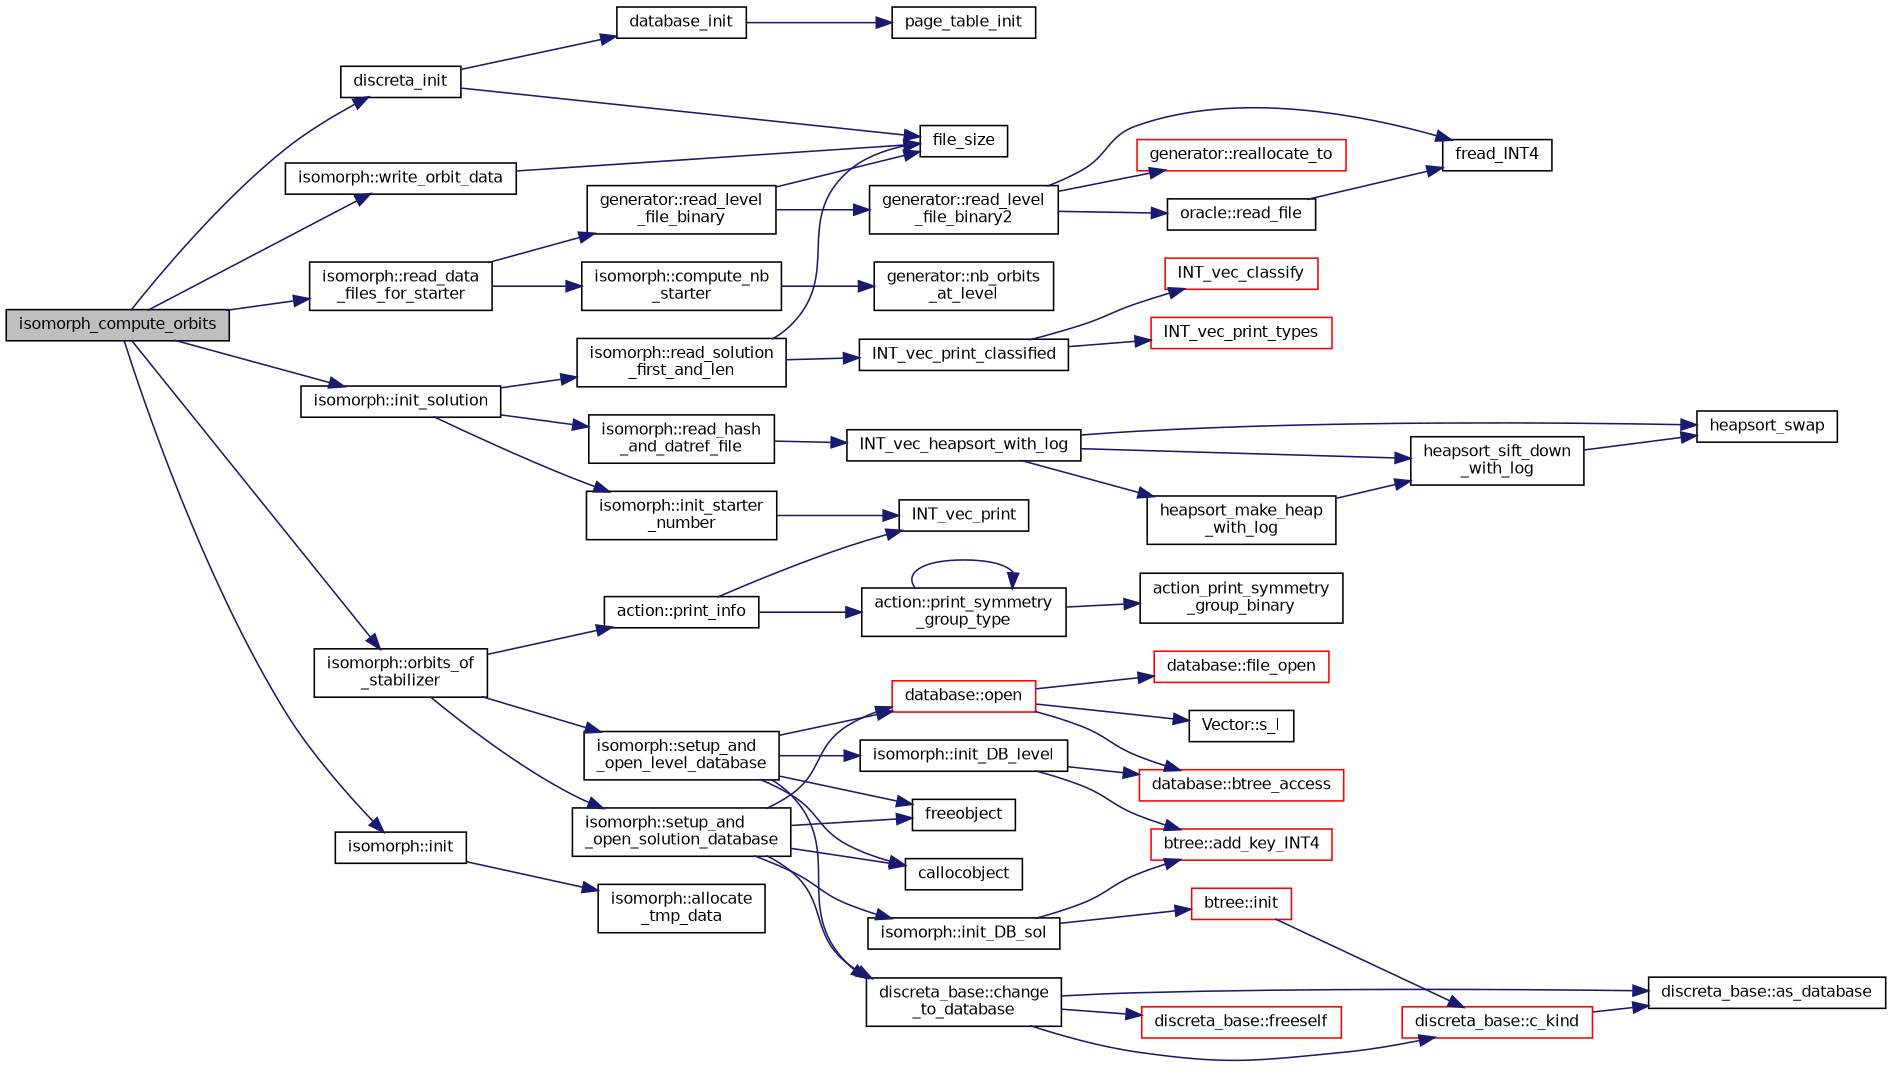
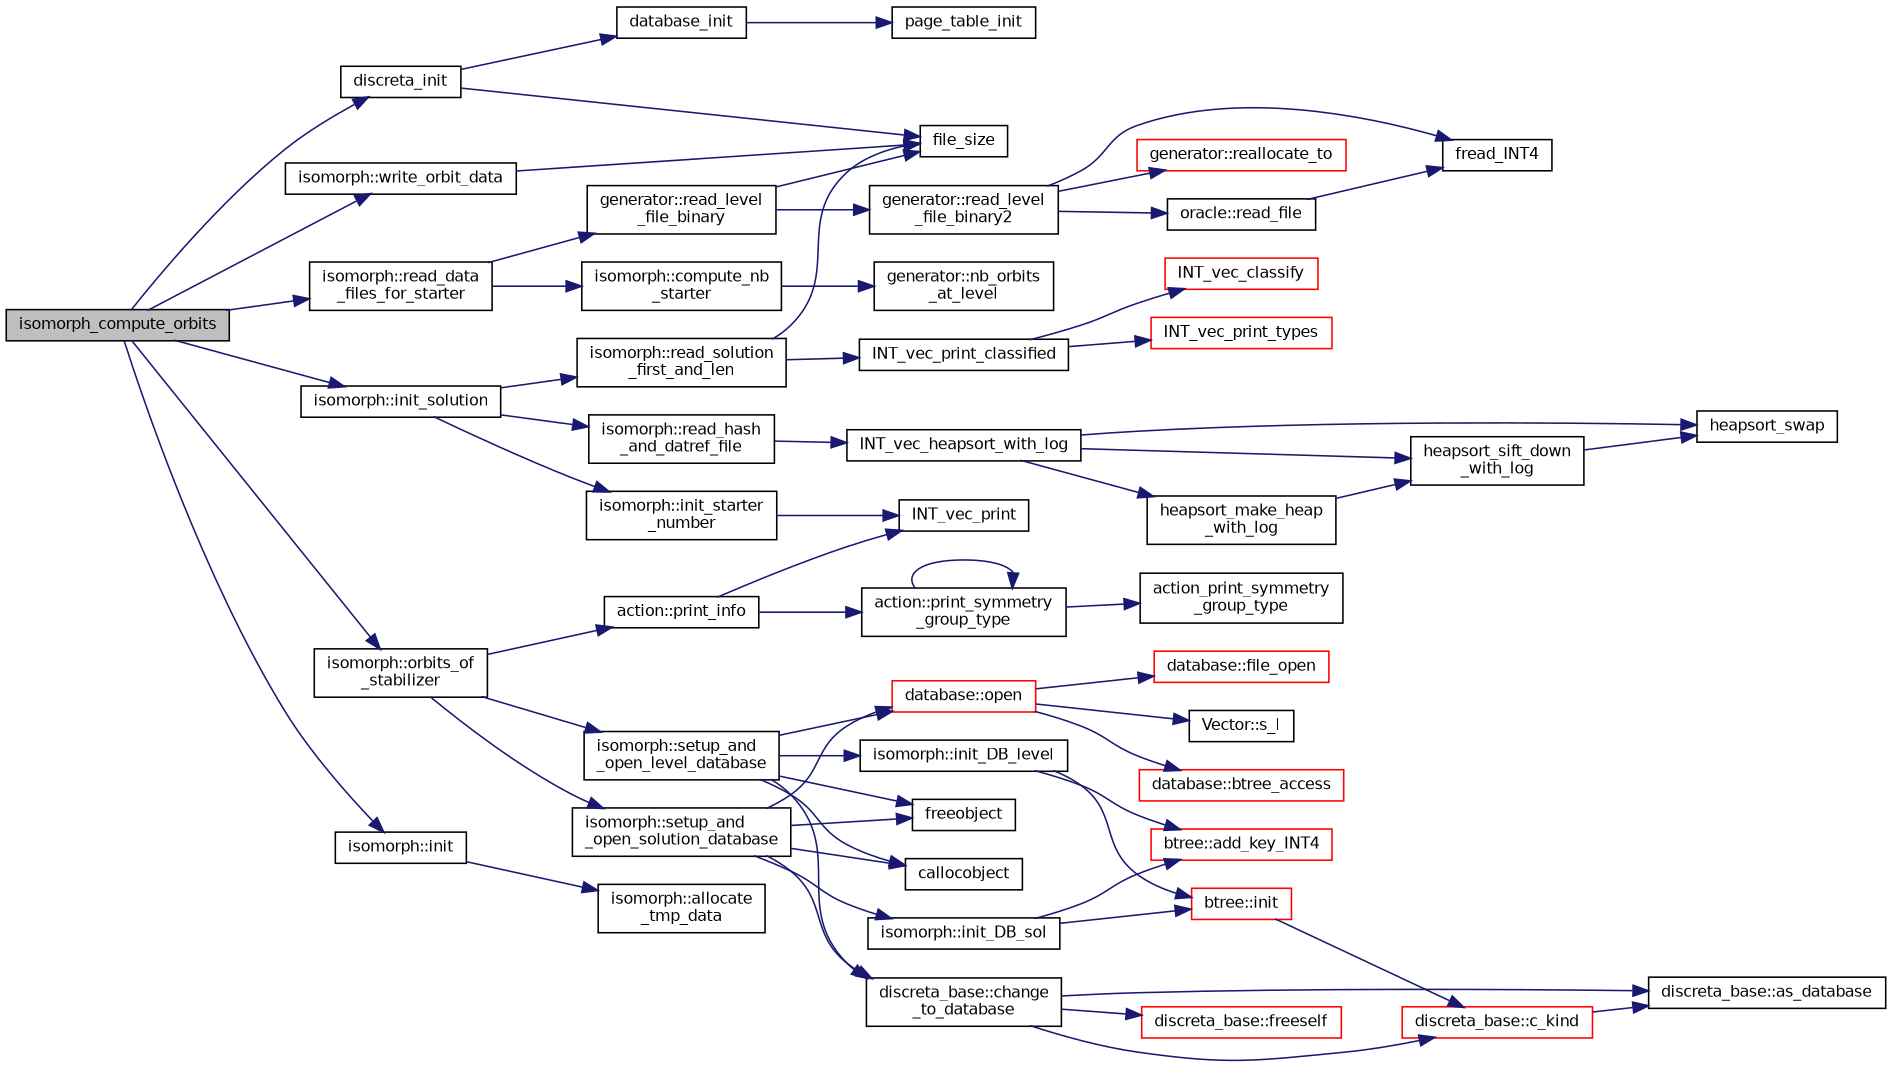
(1242, 598) -> (1242, 598)
(1095, 770) -> (1111, 835)
